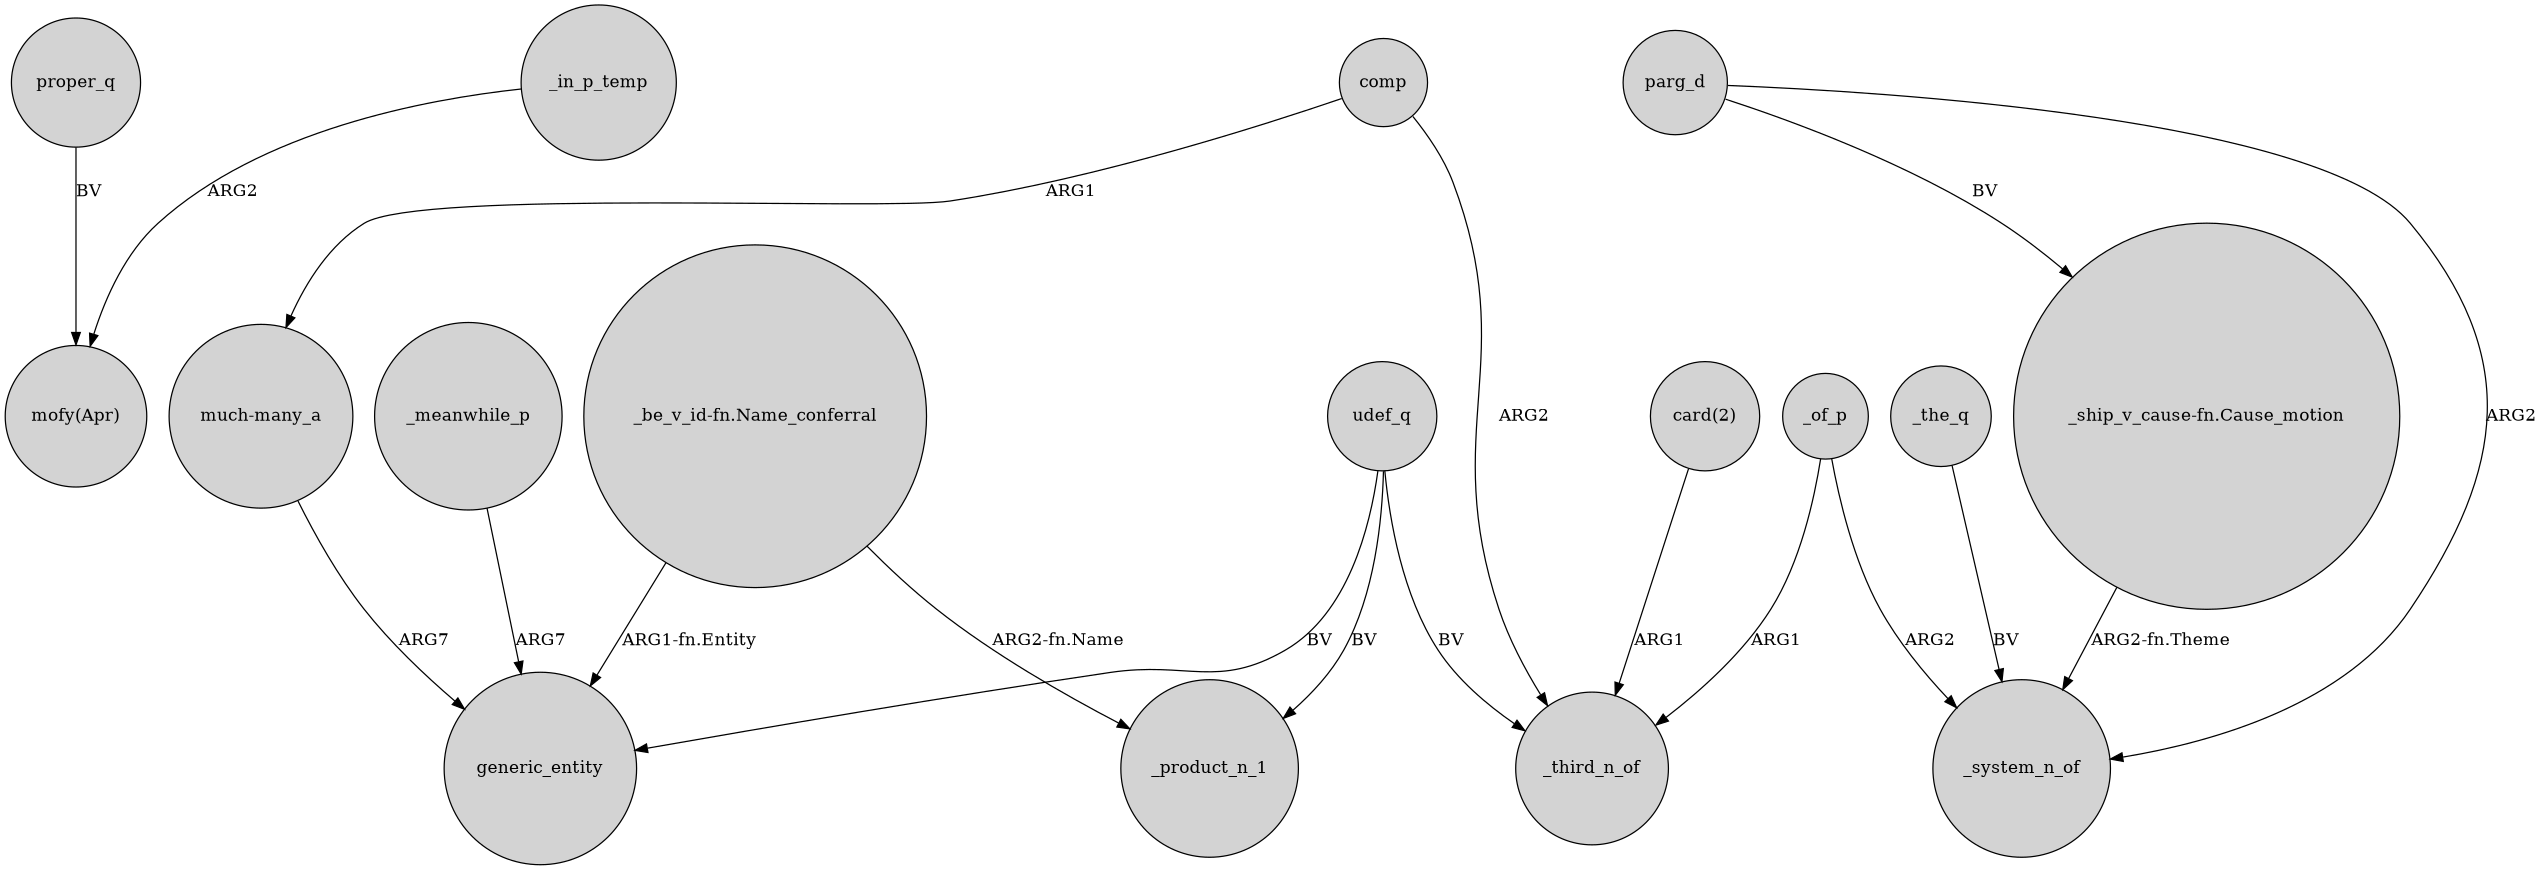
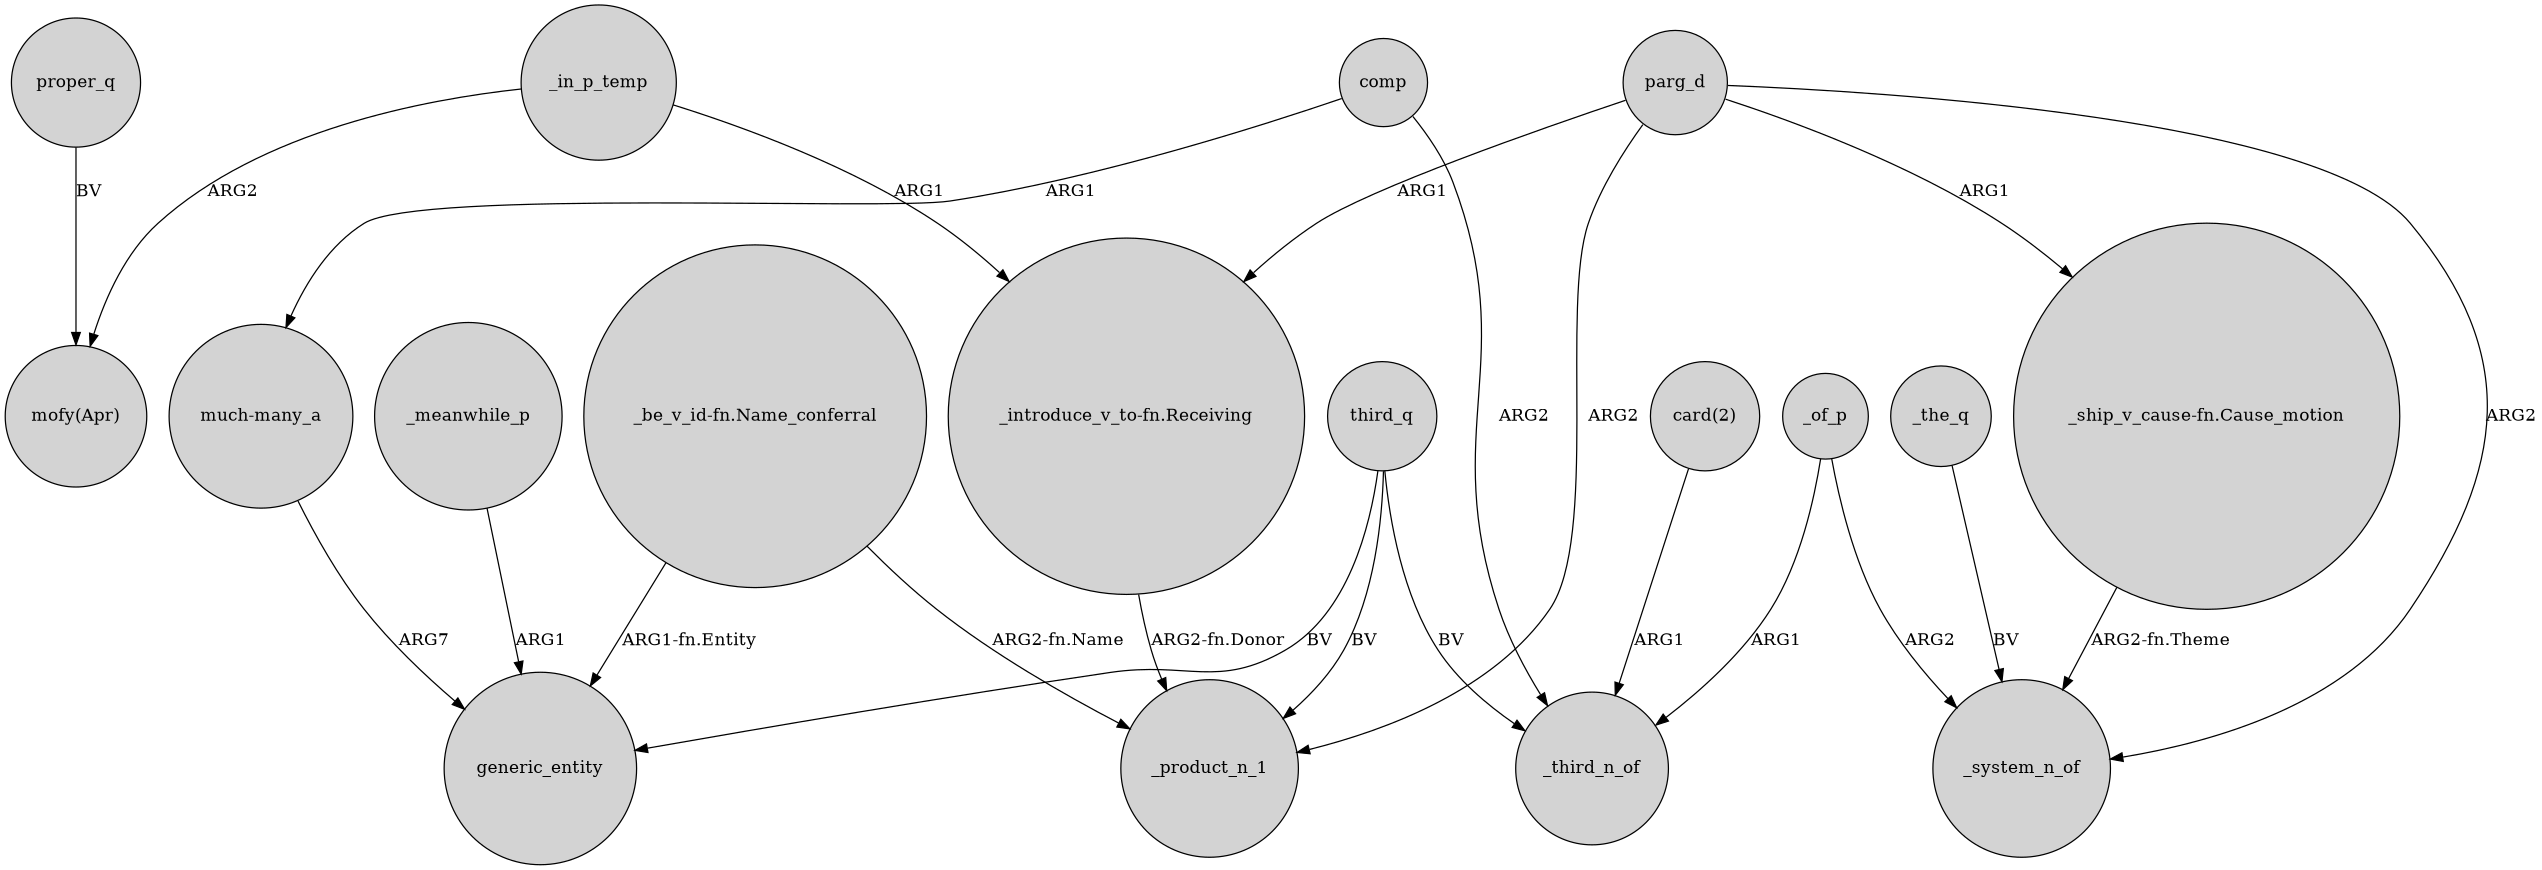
(1985, 192) -> (1985, 192)
none -> (1126, 416)
(1382, 416) -> (1382, 416)
none -> (1574, 503)
(541, 641) -> (541, 641)
